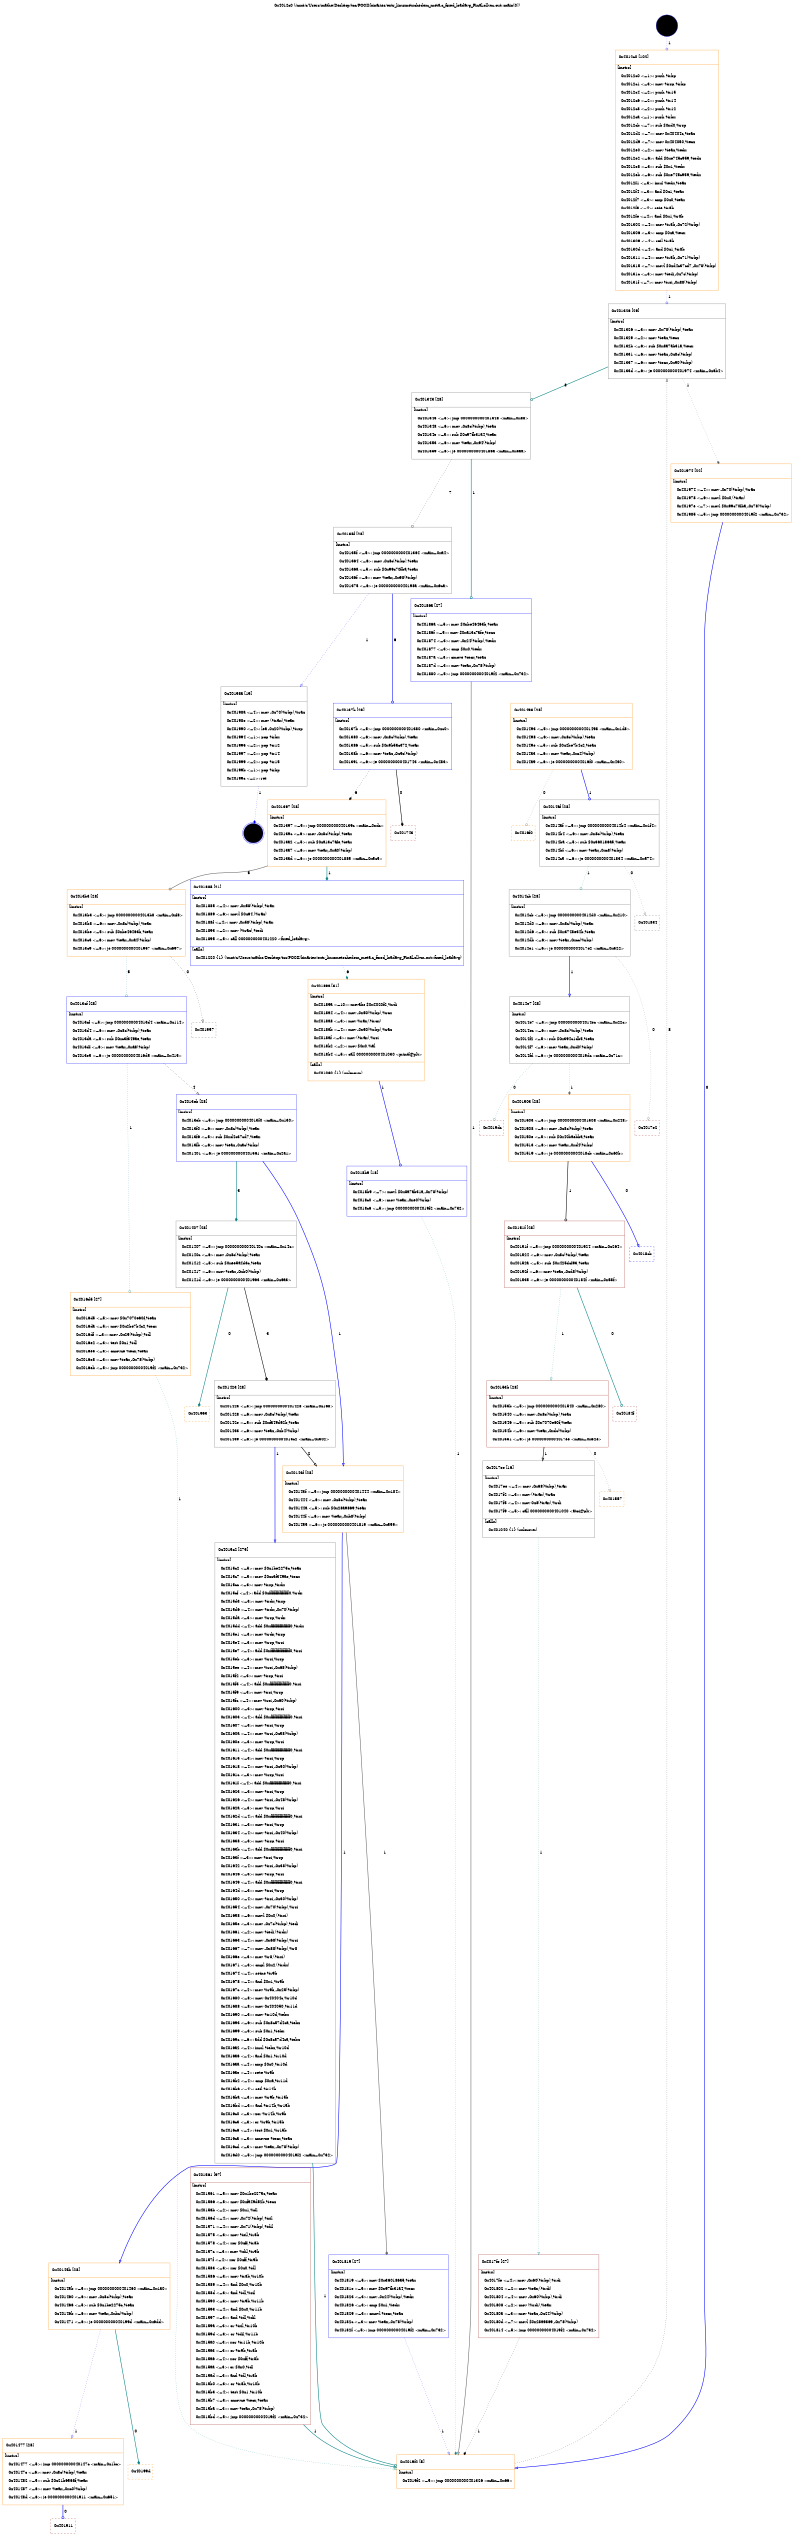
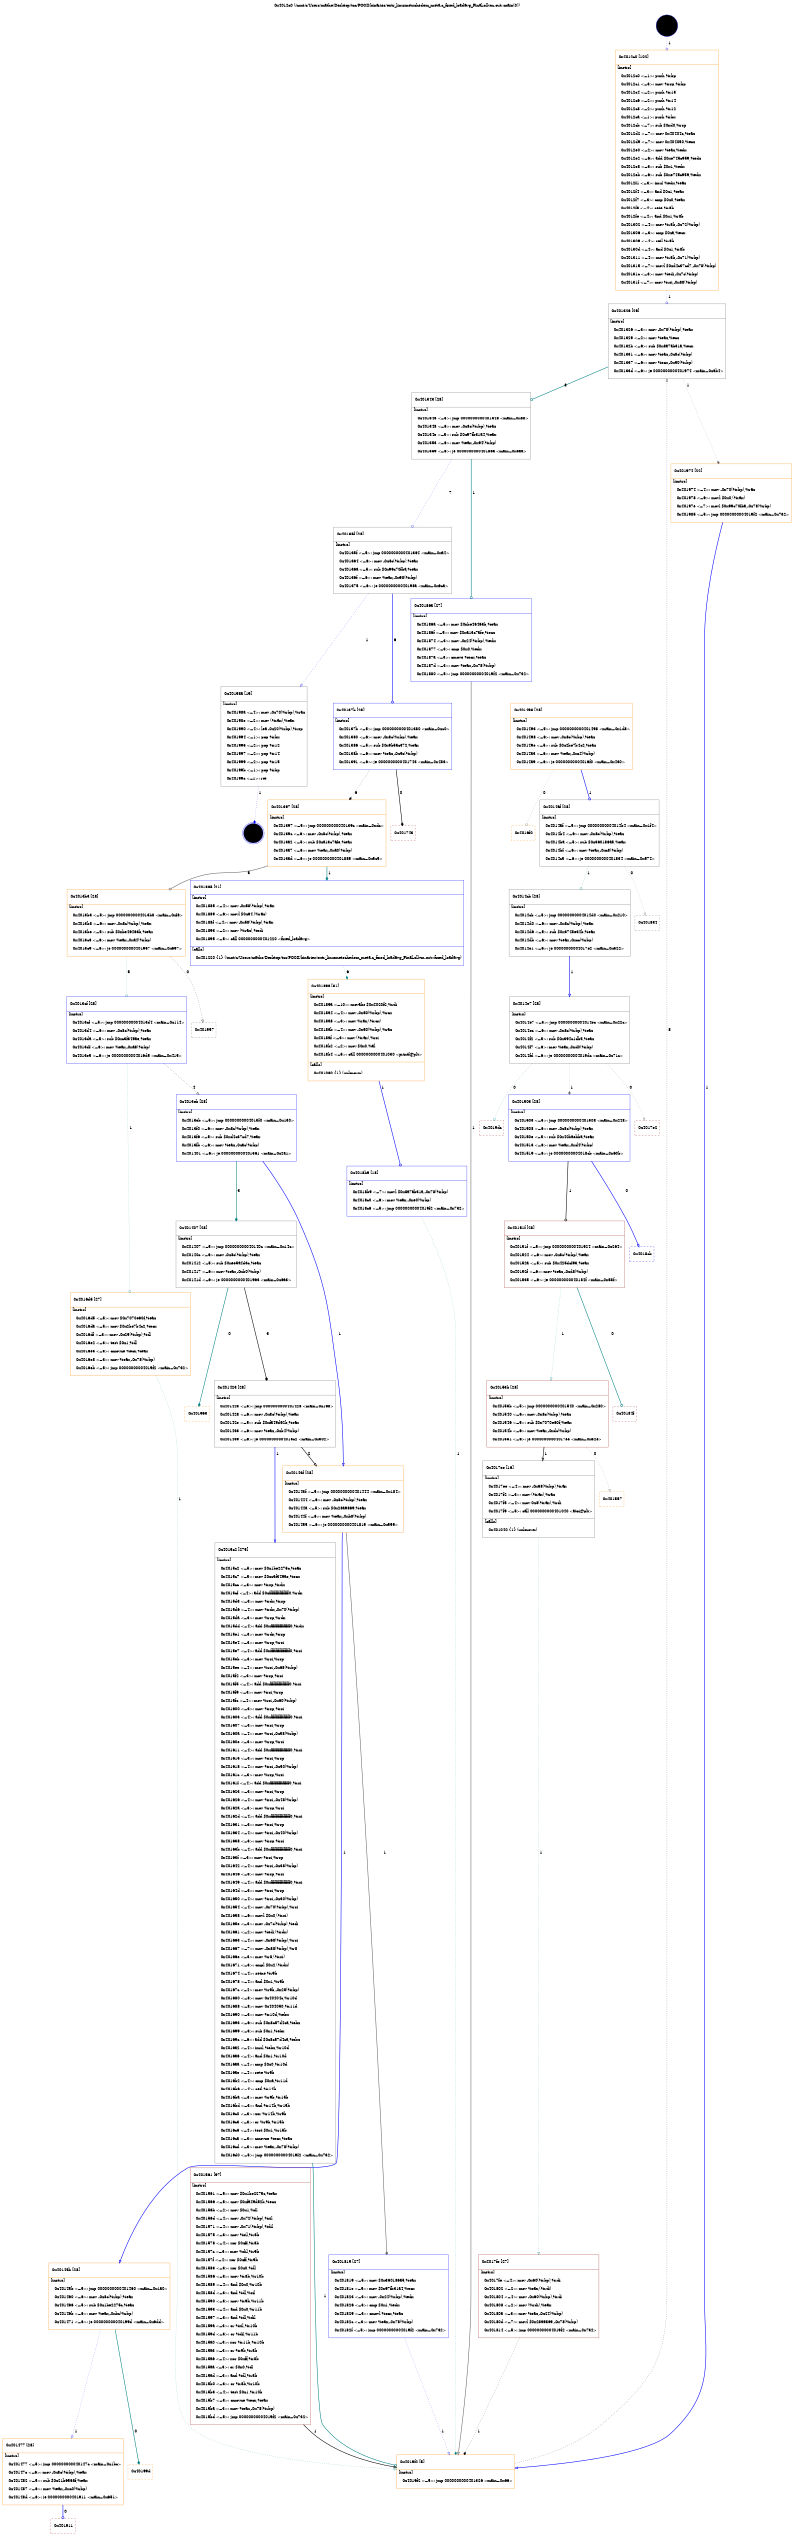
(432, 492) -> (432, 492)
(648, 1033) -> (628, 1089)
(706, 1088) -> (706, 1088)
(569, 1128) -> (569, 1128)
(345, 2453) -> (345, 2453)
